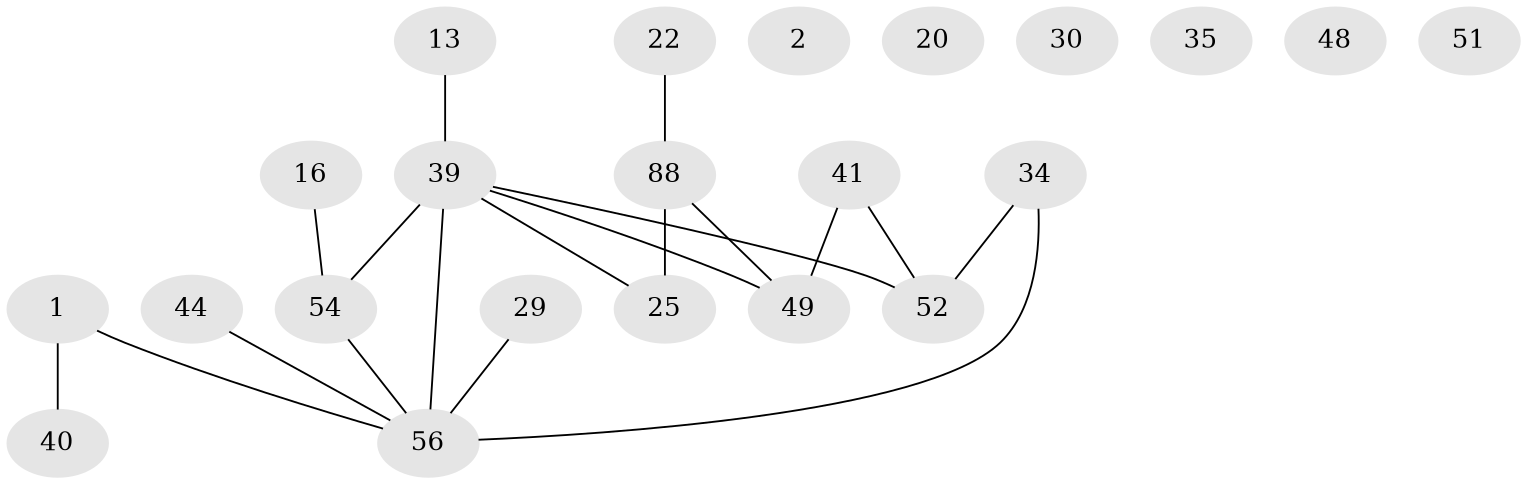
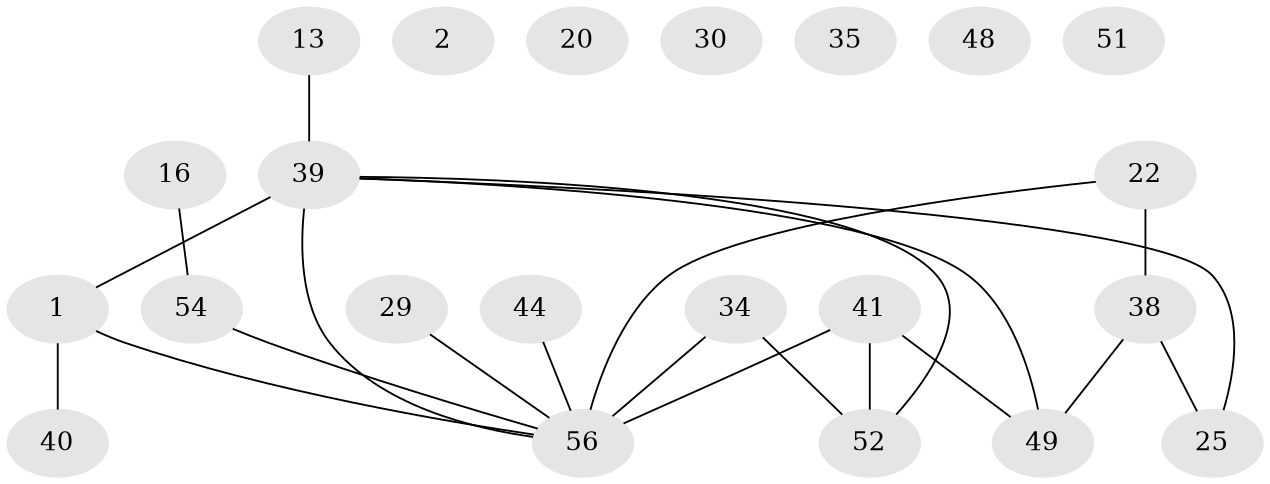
(665, 175) -> (1145, 309)
none -> (786, 231)
(386, 242) -> (196, 235)
none -> (727, 377)
